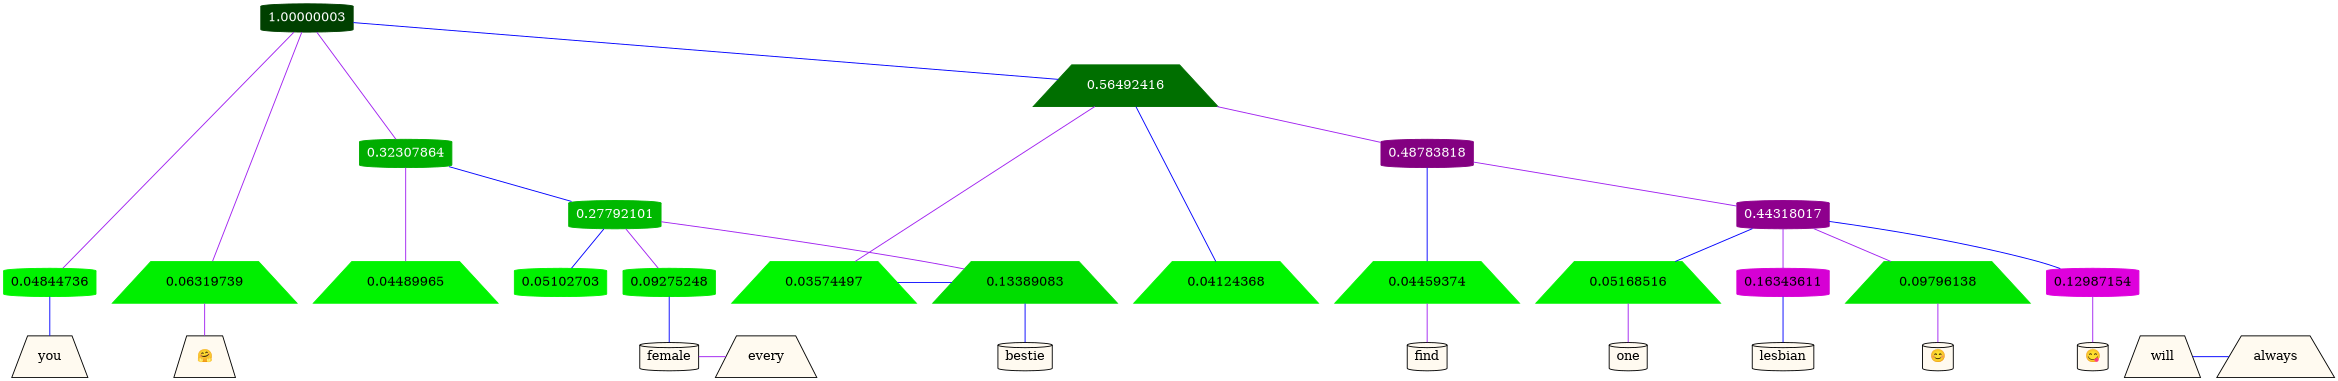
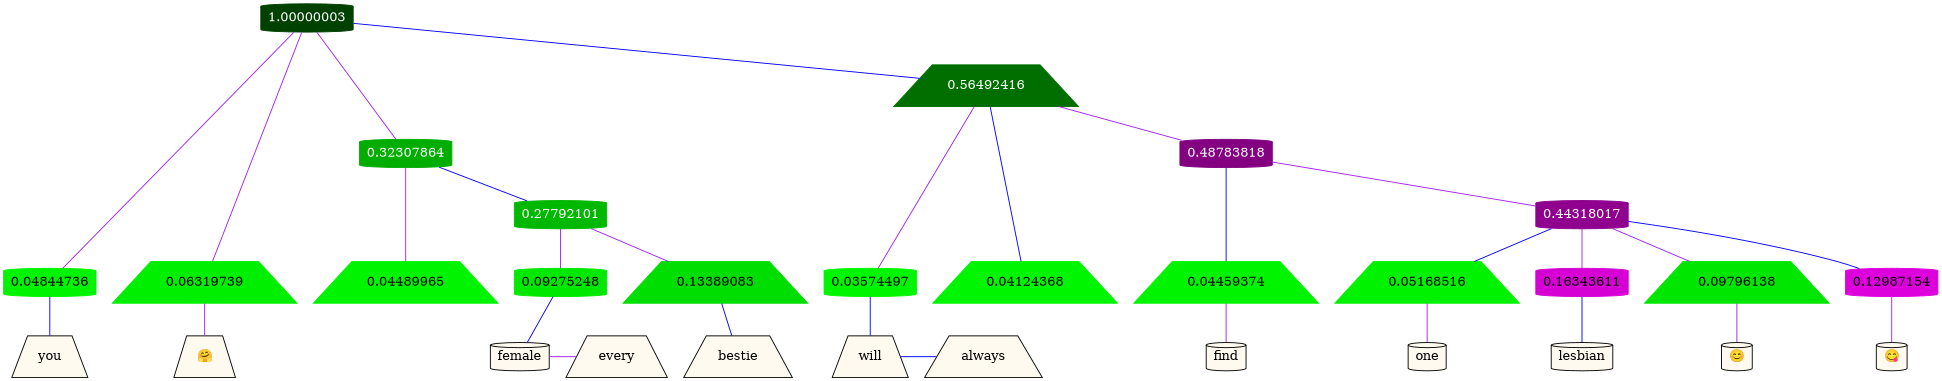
(561, 282) -> none
(824, 282) -> (870, 282)
(925, 282) -> (870, 316)
(1025, 357) -> (738, 357)
